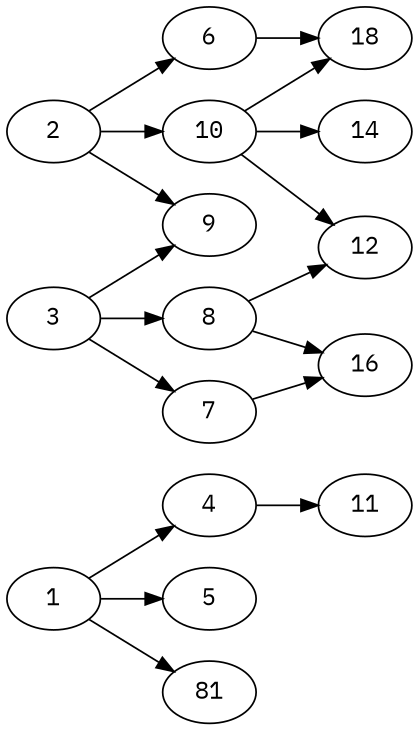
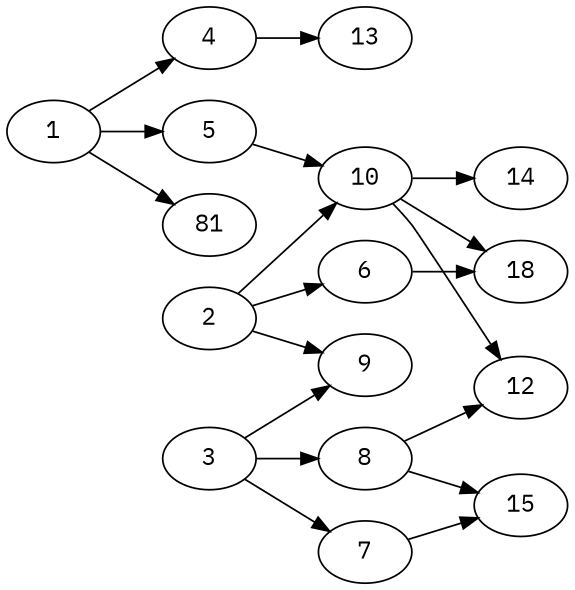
none -> (279, 152)
(365, 365) -> (521, 505)
(365, 505) -> (365, 38)
